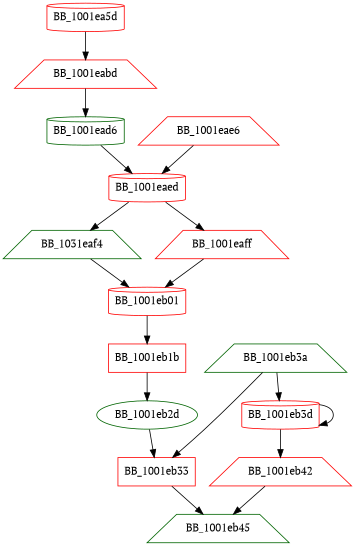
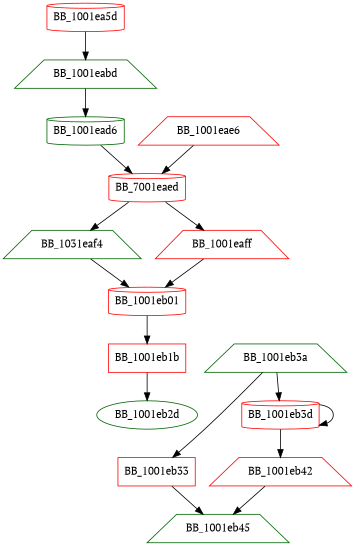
(86, 74) -> (86, 74)
(147, 188) -> (147, 188)
(151, 439) -> none
